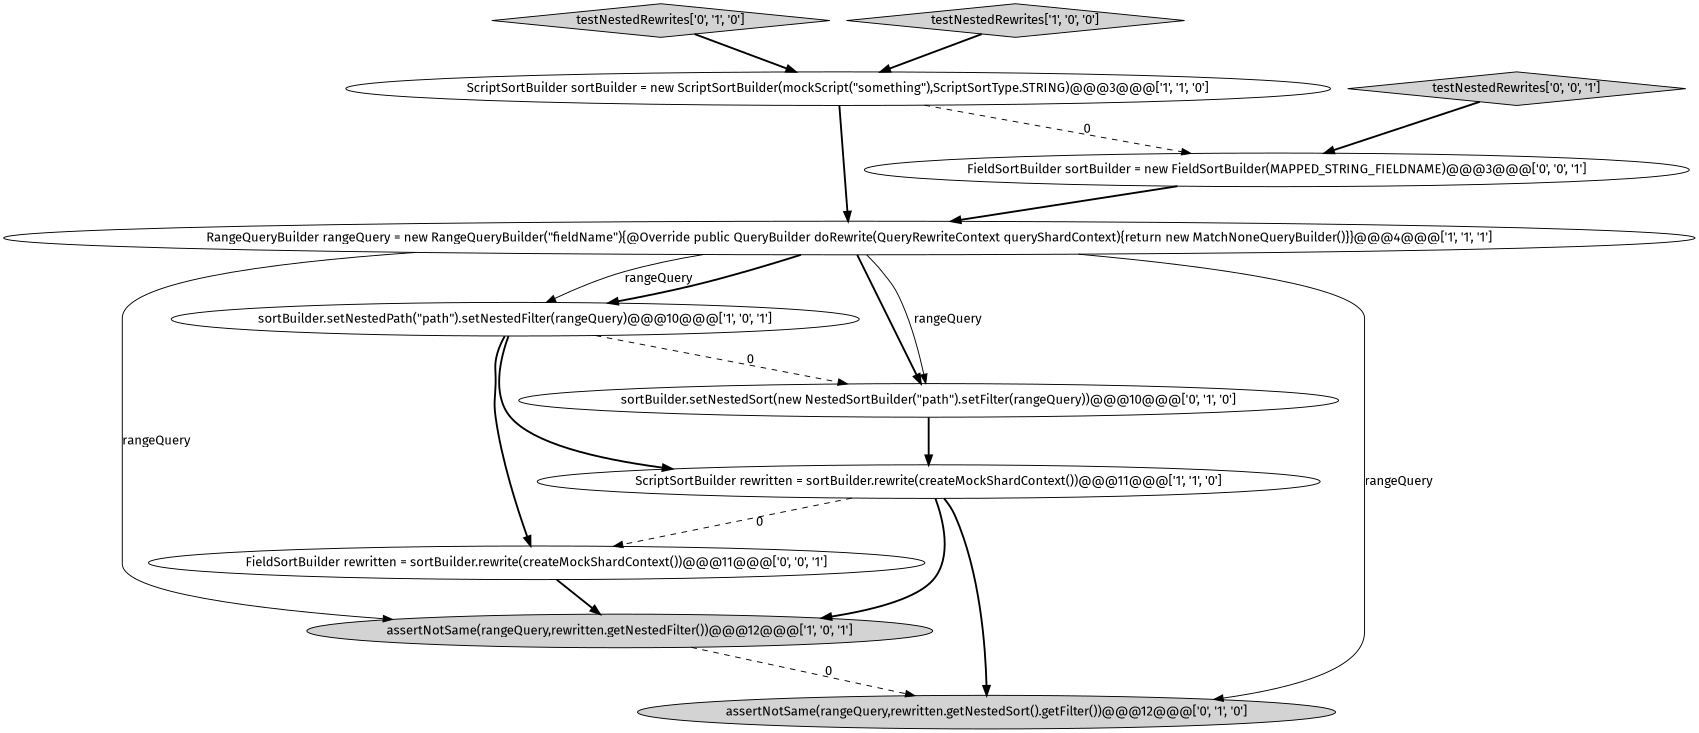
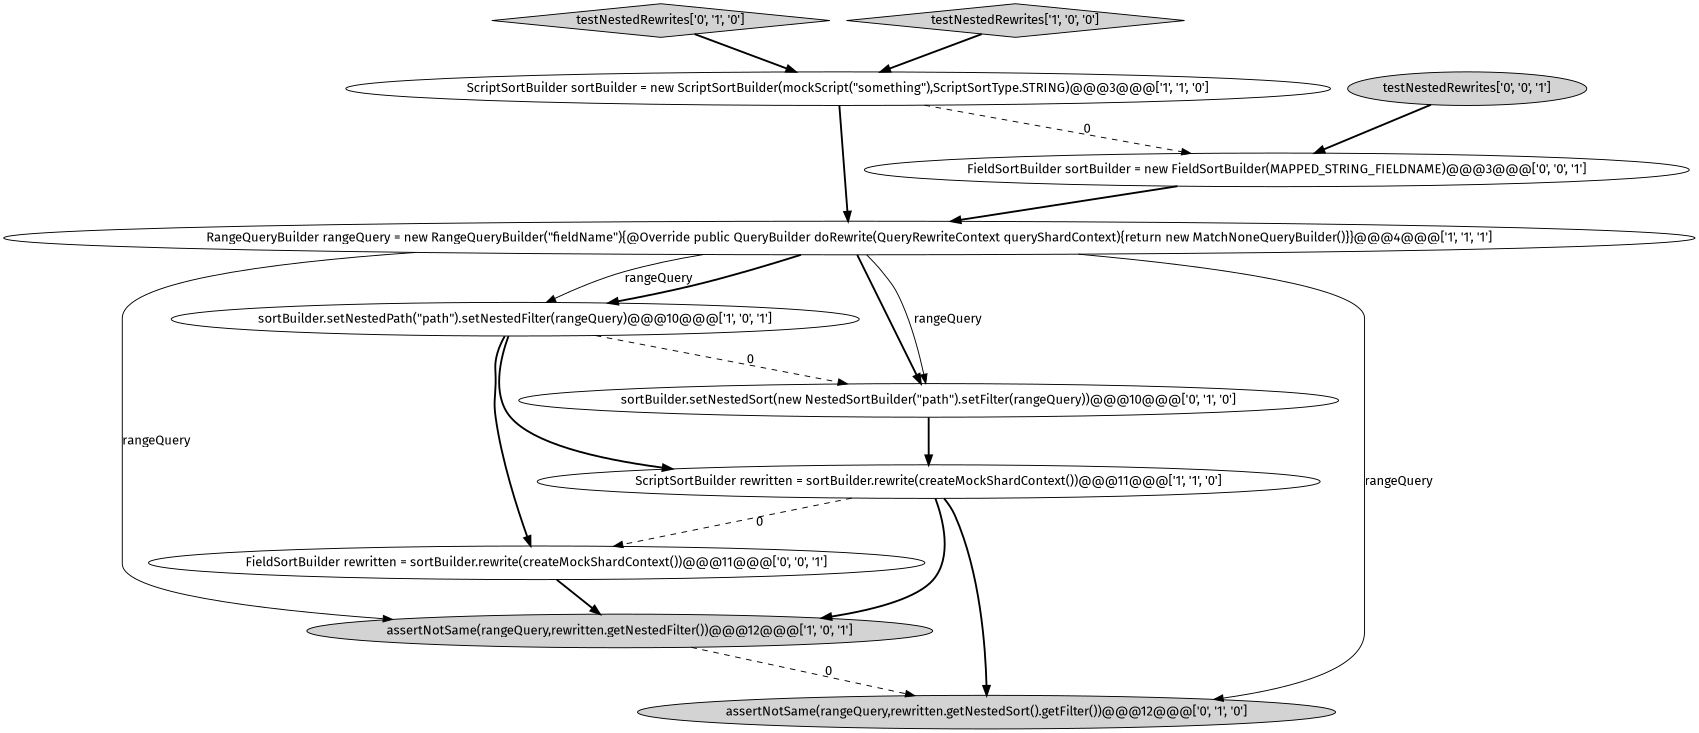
(1517, 89) -> (1467, 89)
